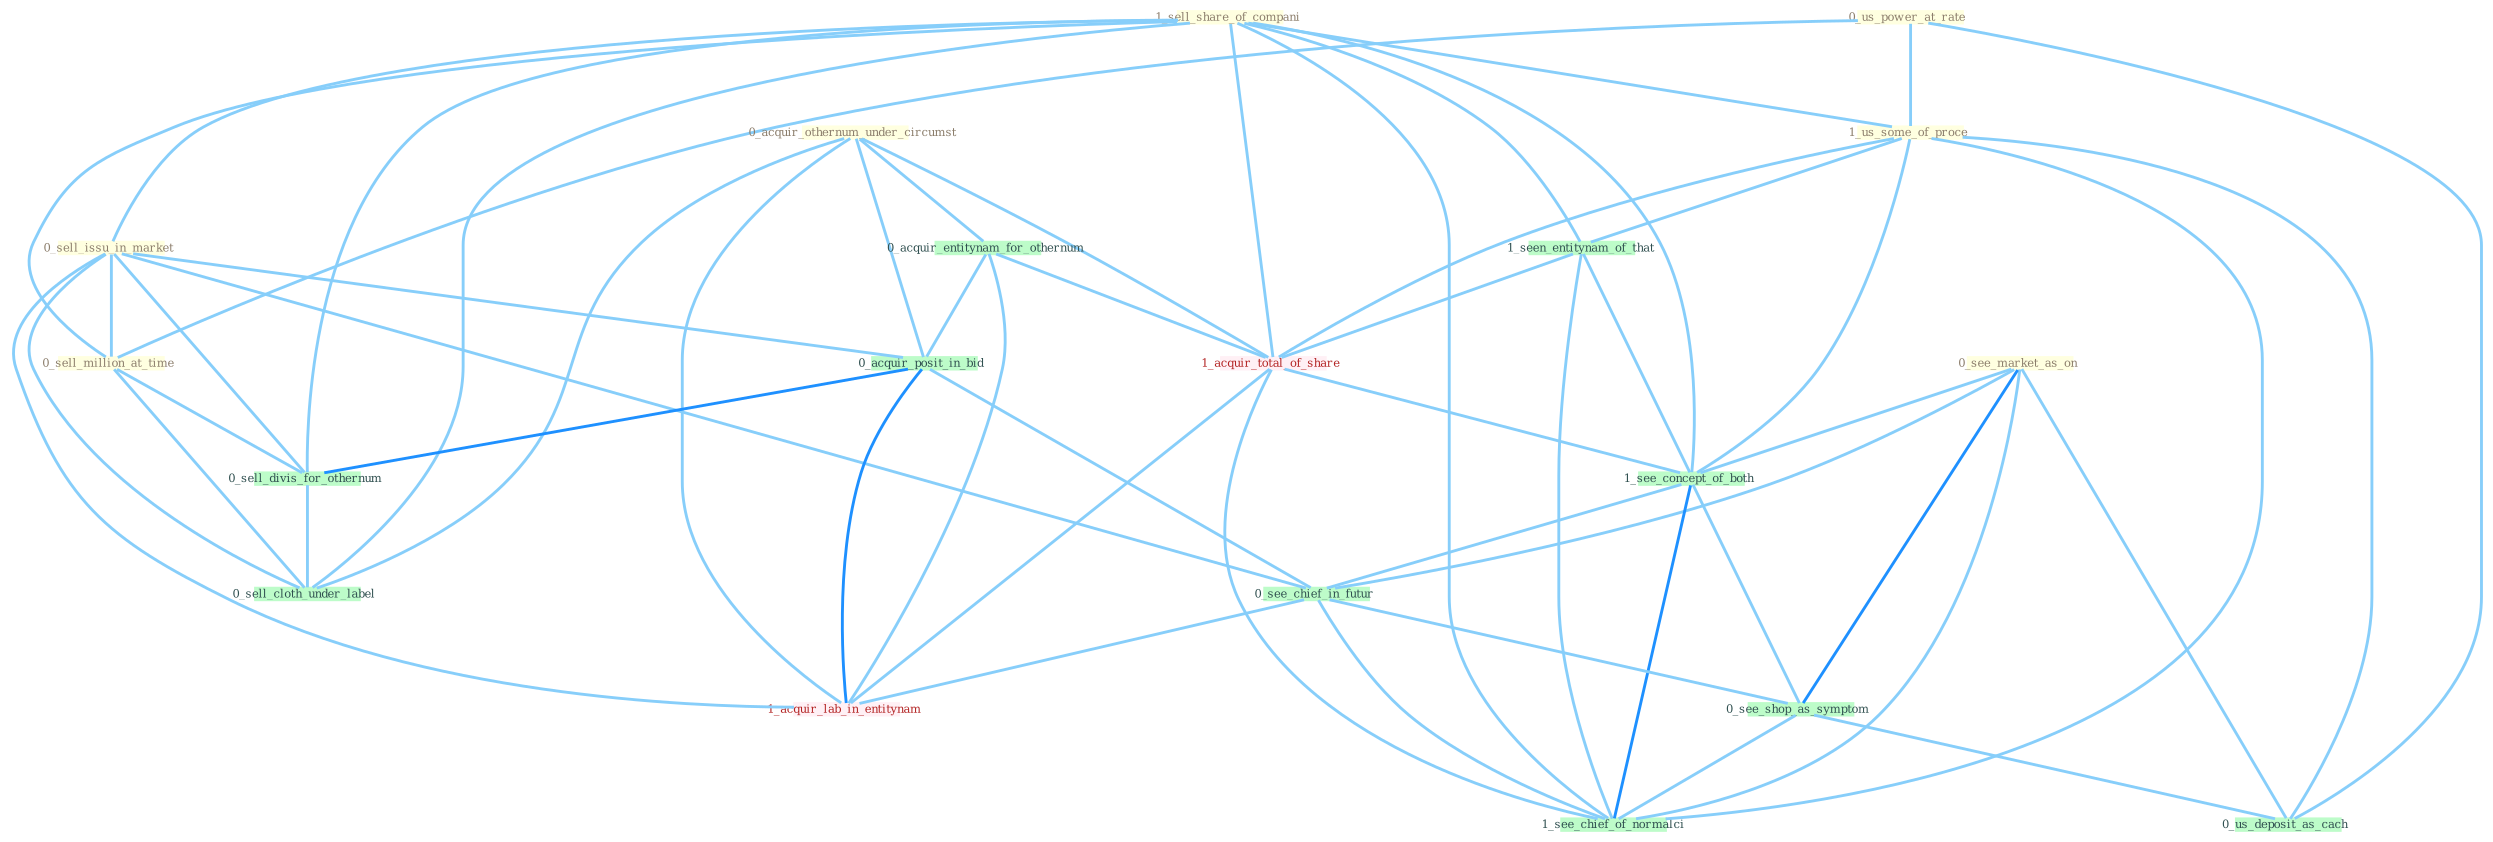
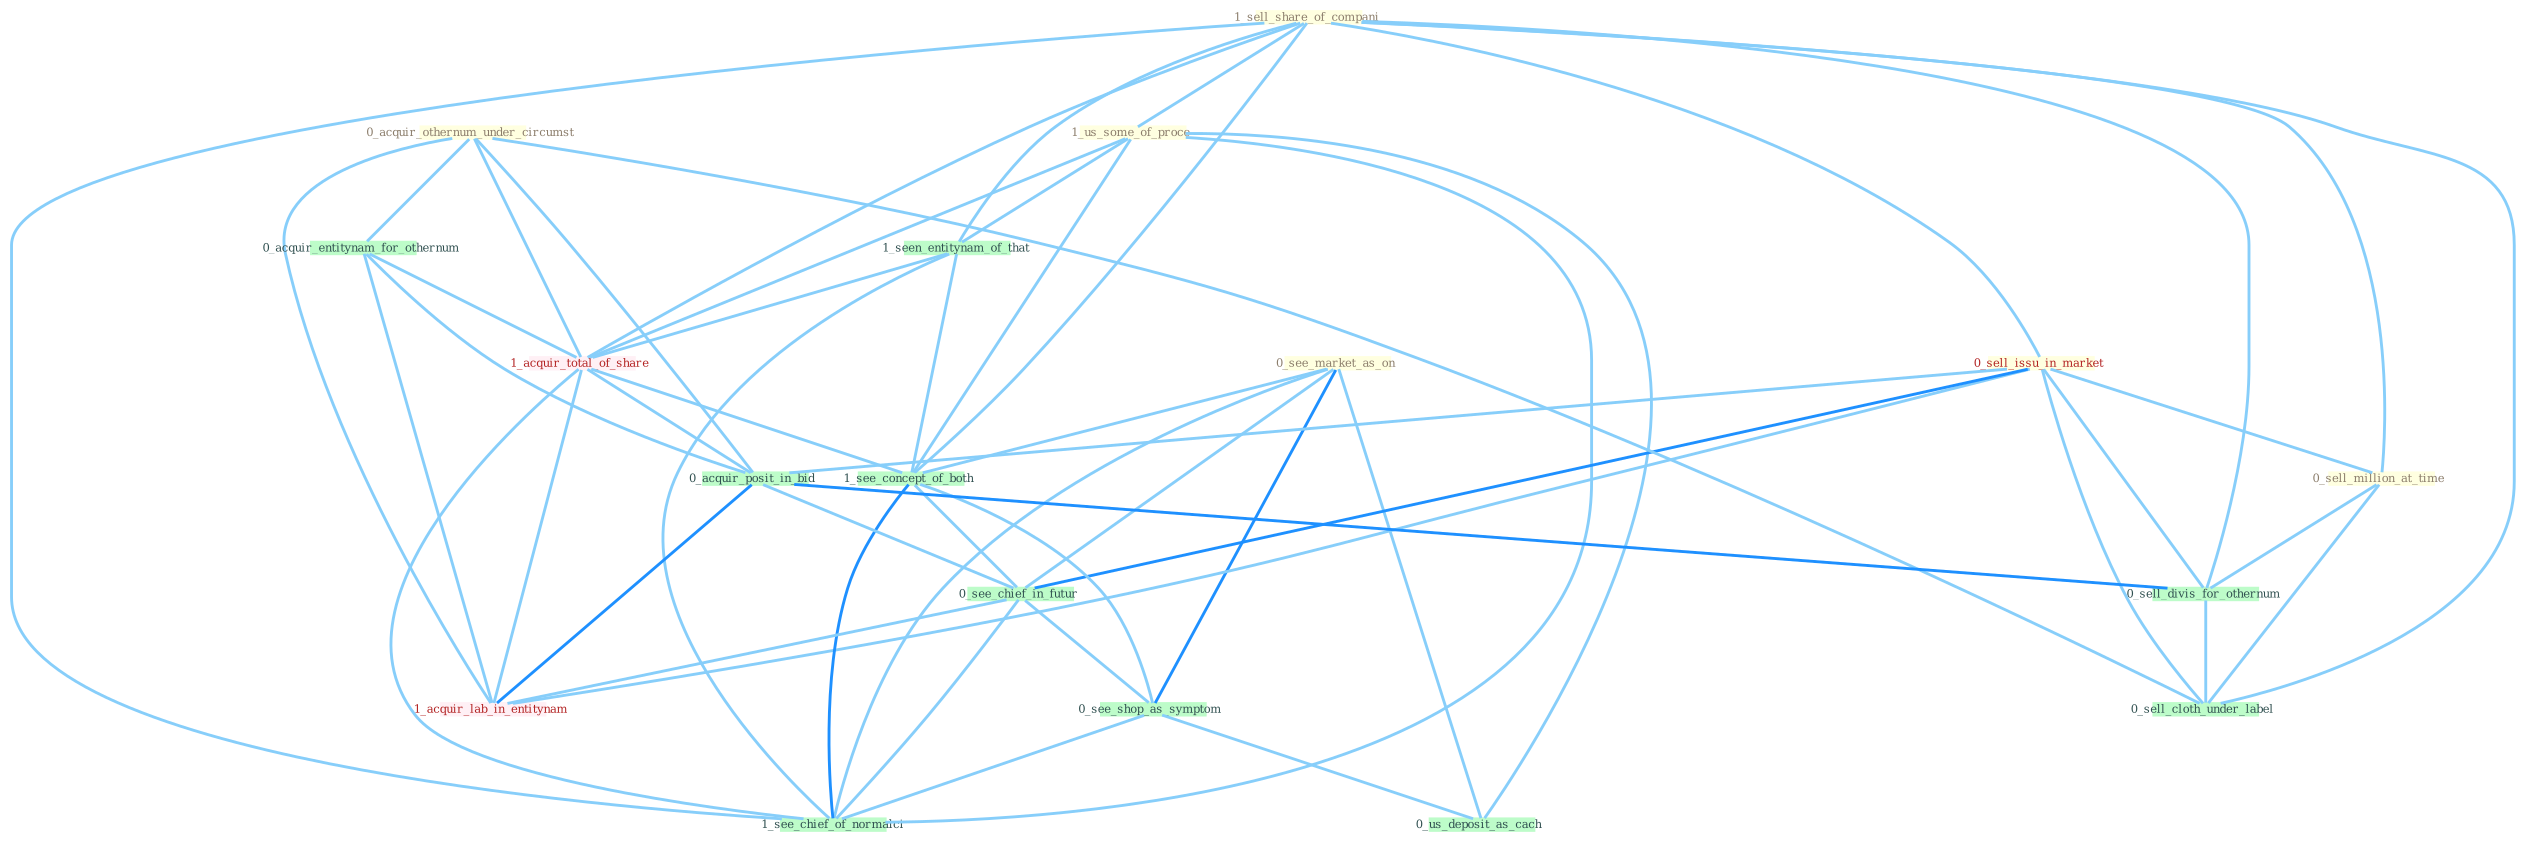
(1911, 17) -> none
(111, 248) -> (2041, 363)
none -> (669, 421)
(743, 429) -> (1457, 495)
